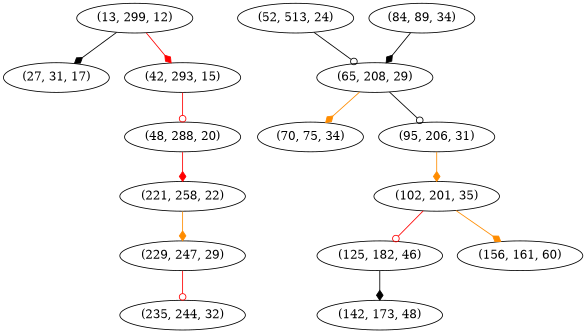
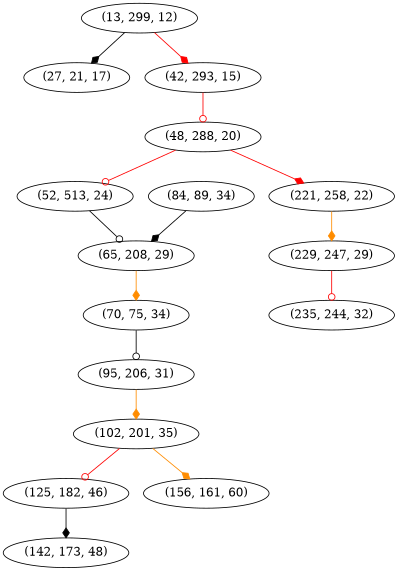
(56, 78) -> (77, 78)
(403, 105) -> (136, 342)
none -> (142, 165)
